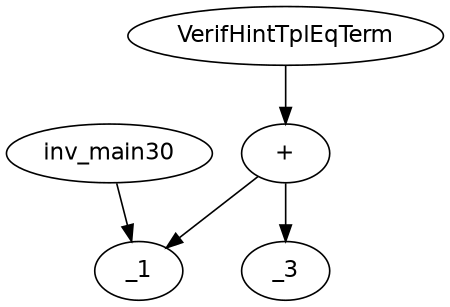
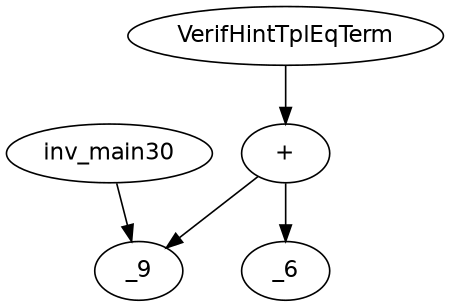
(139, 271) -> (139, 271)
(286, 271) -> (286, 271)
